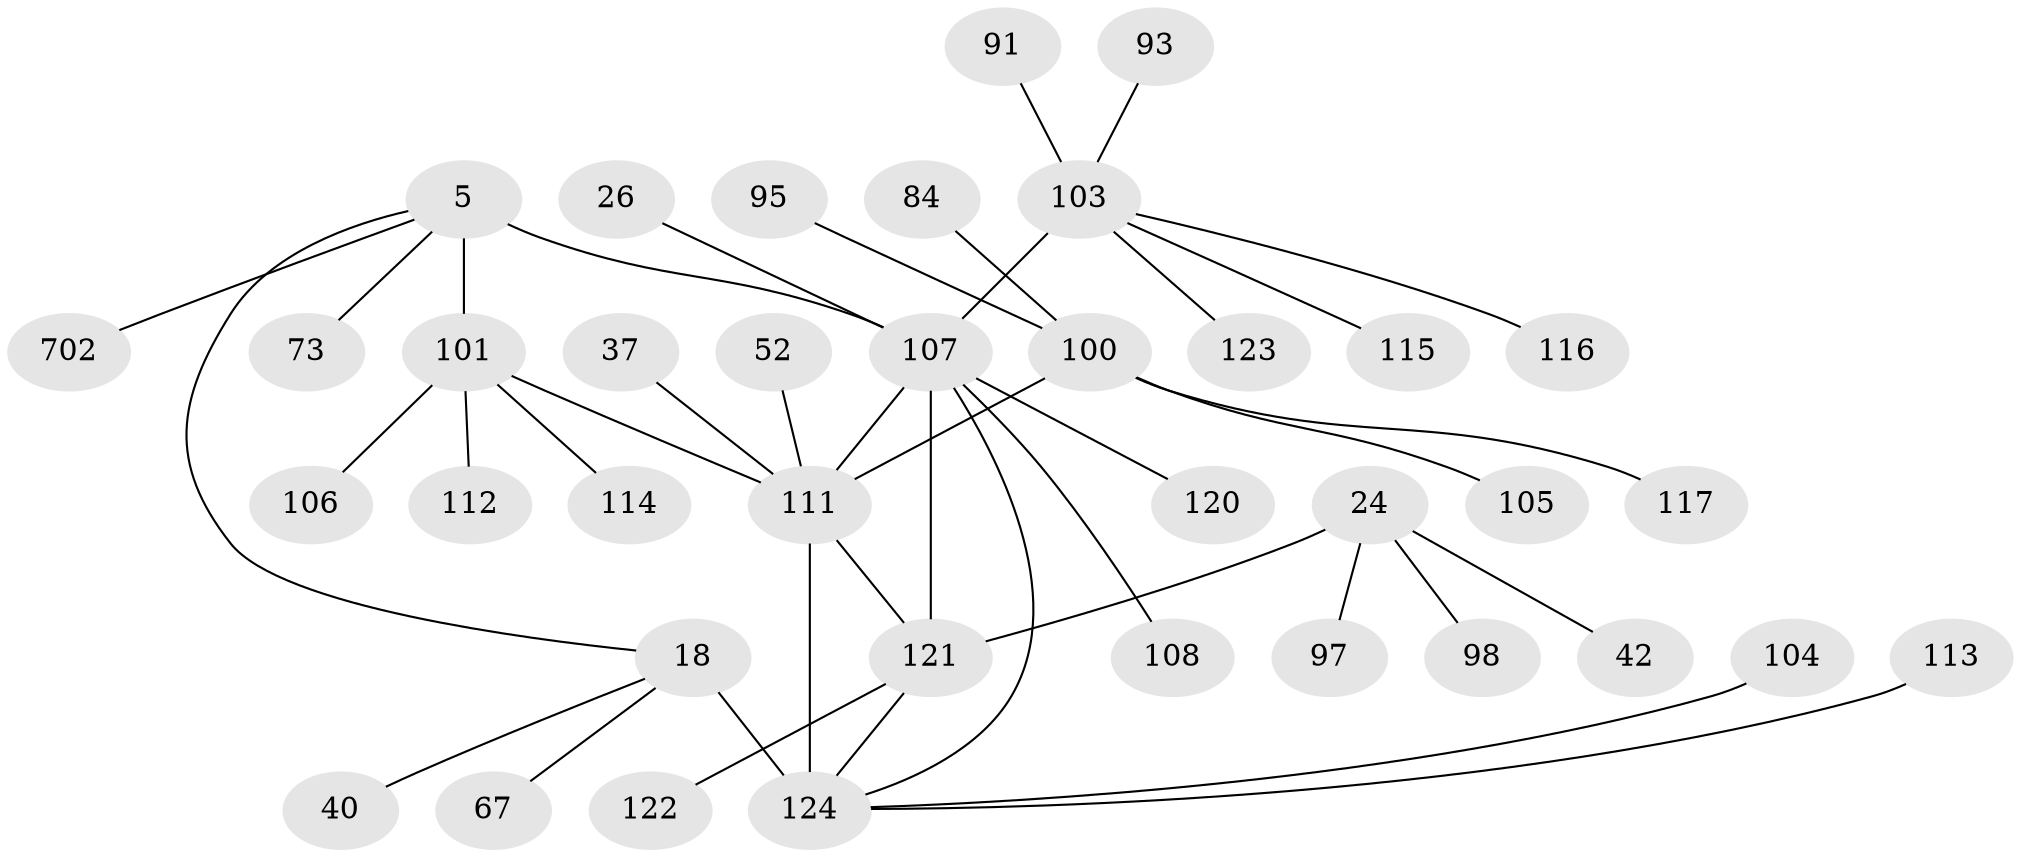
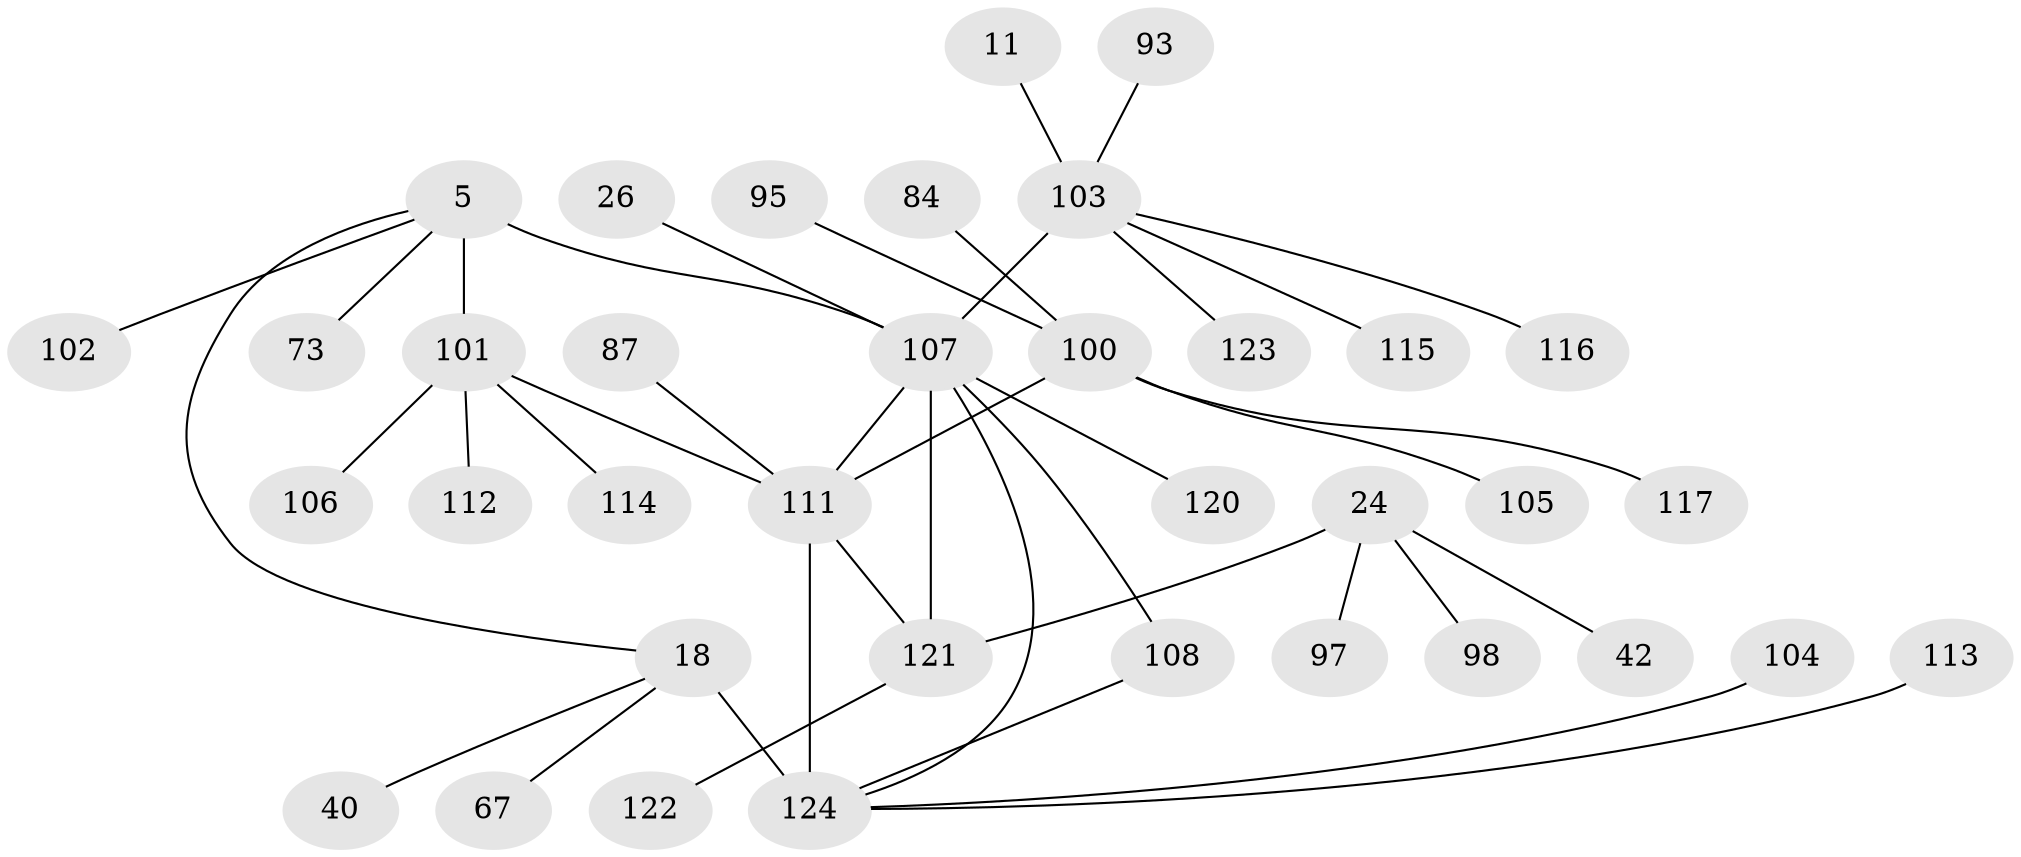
(1003, 47) -> (1003, 47)
(69, 352) -> (69, 352)
(621, 352) -> (621, 352)
(774, 352) -> none
(870, 734) -> (1004, 729)
